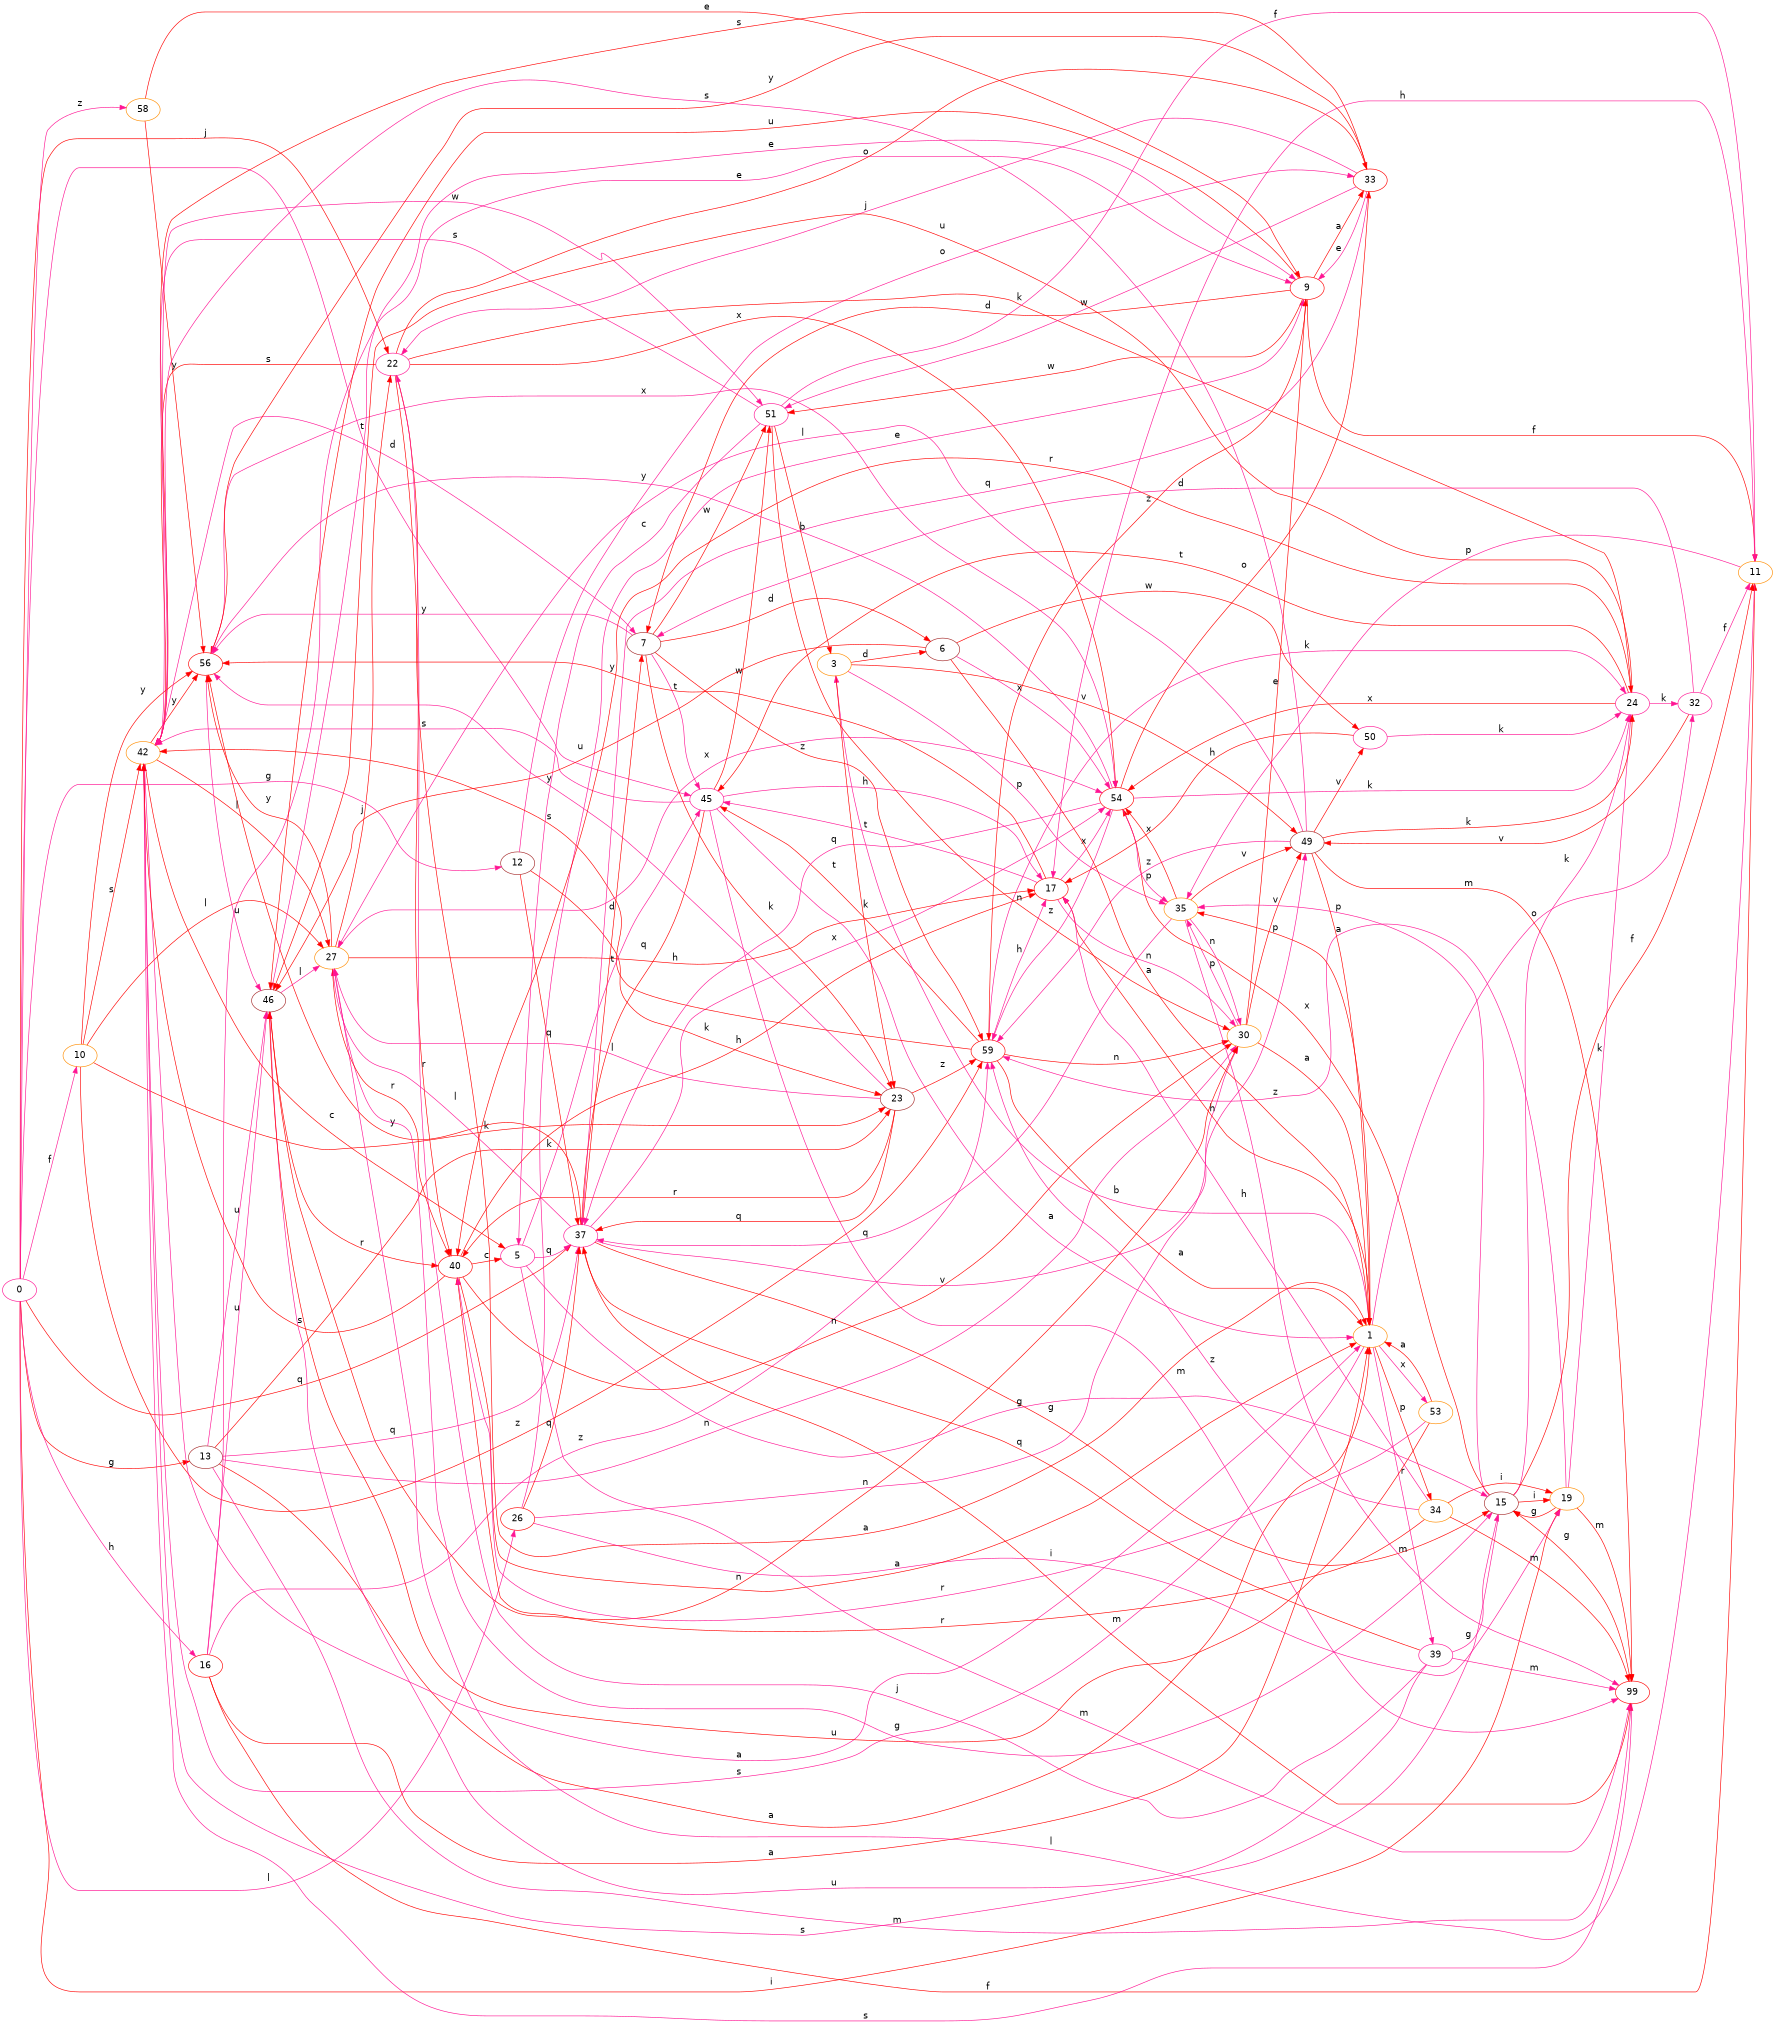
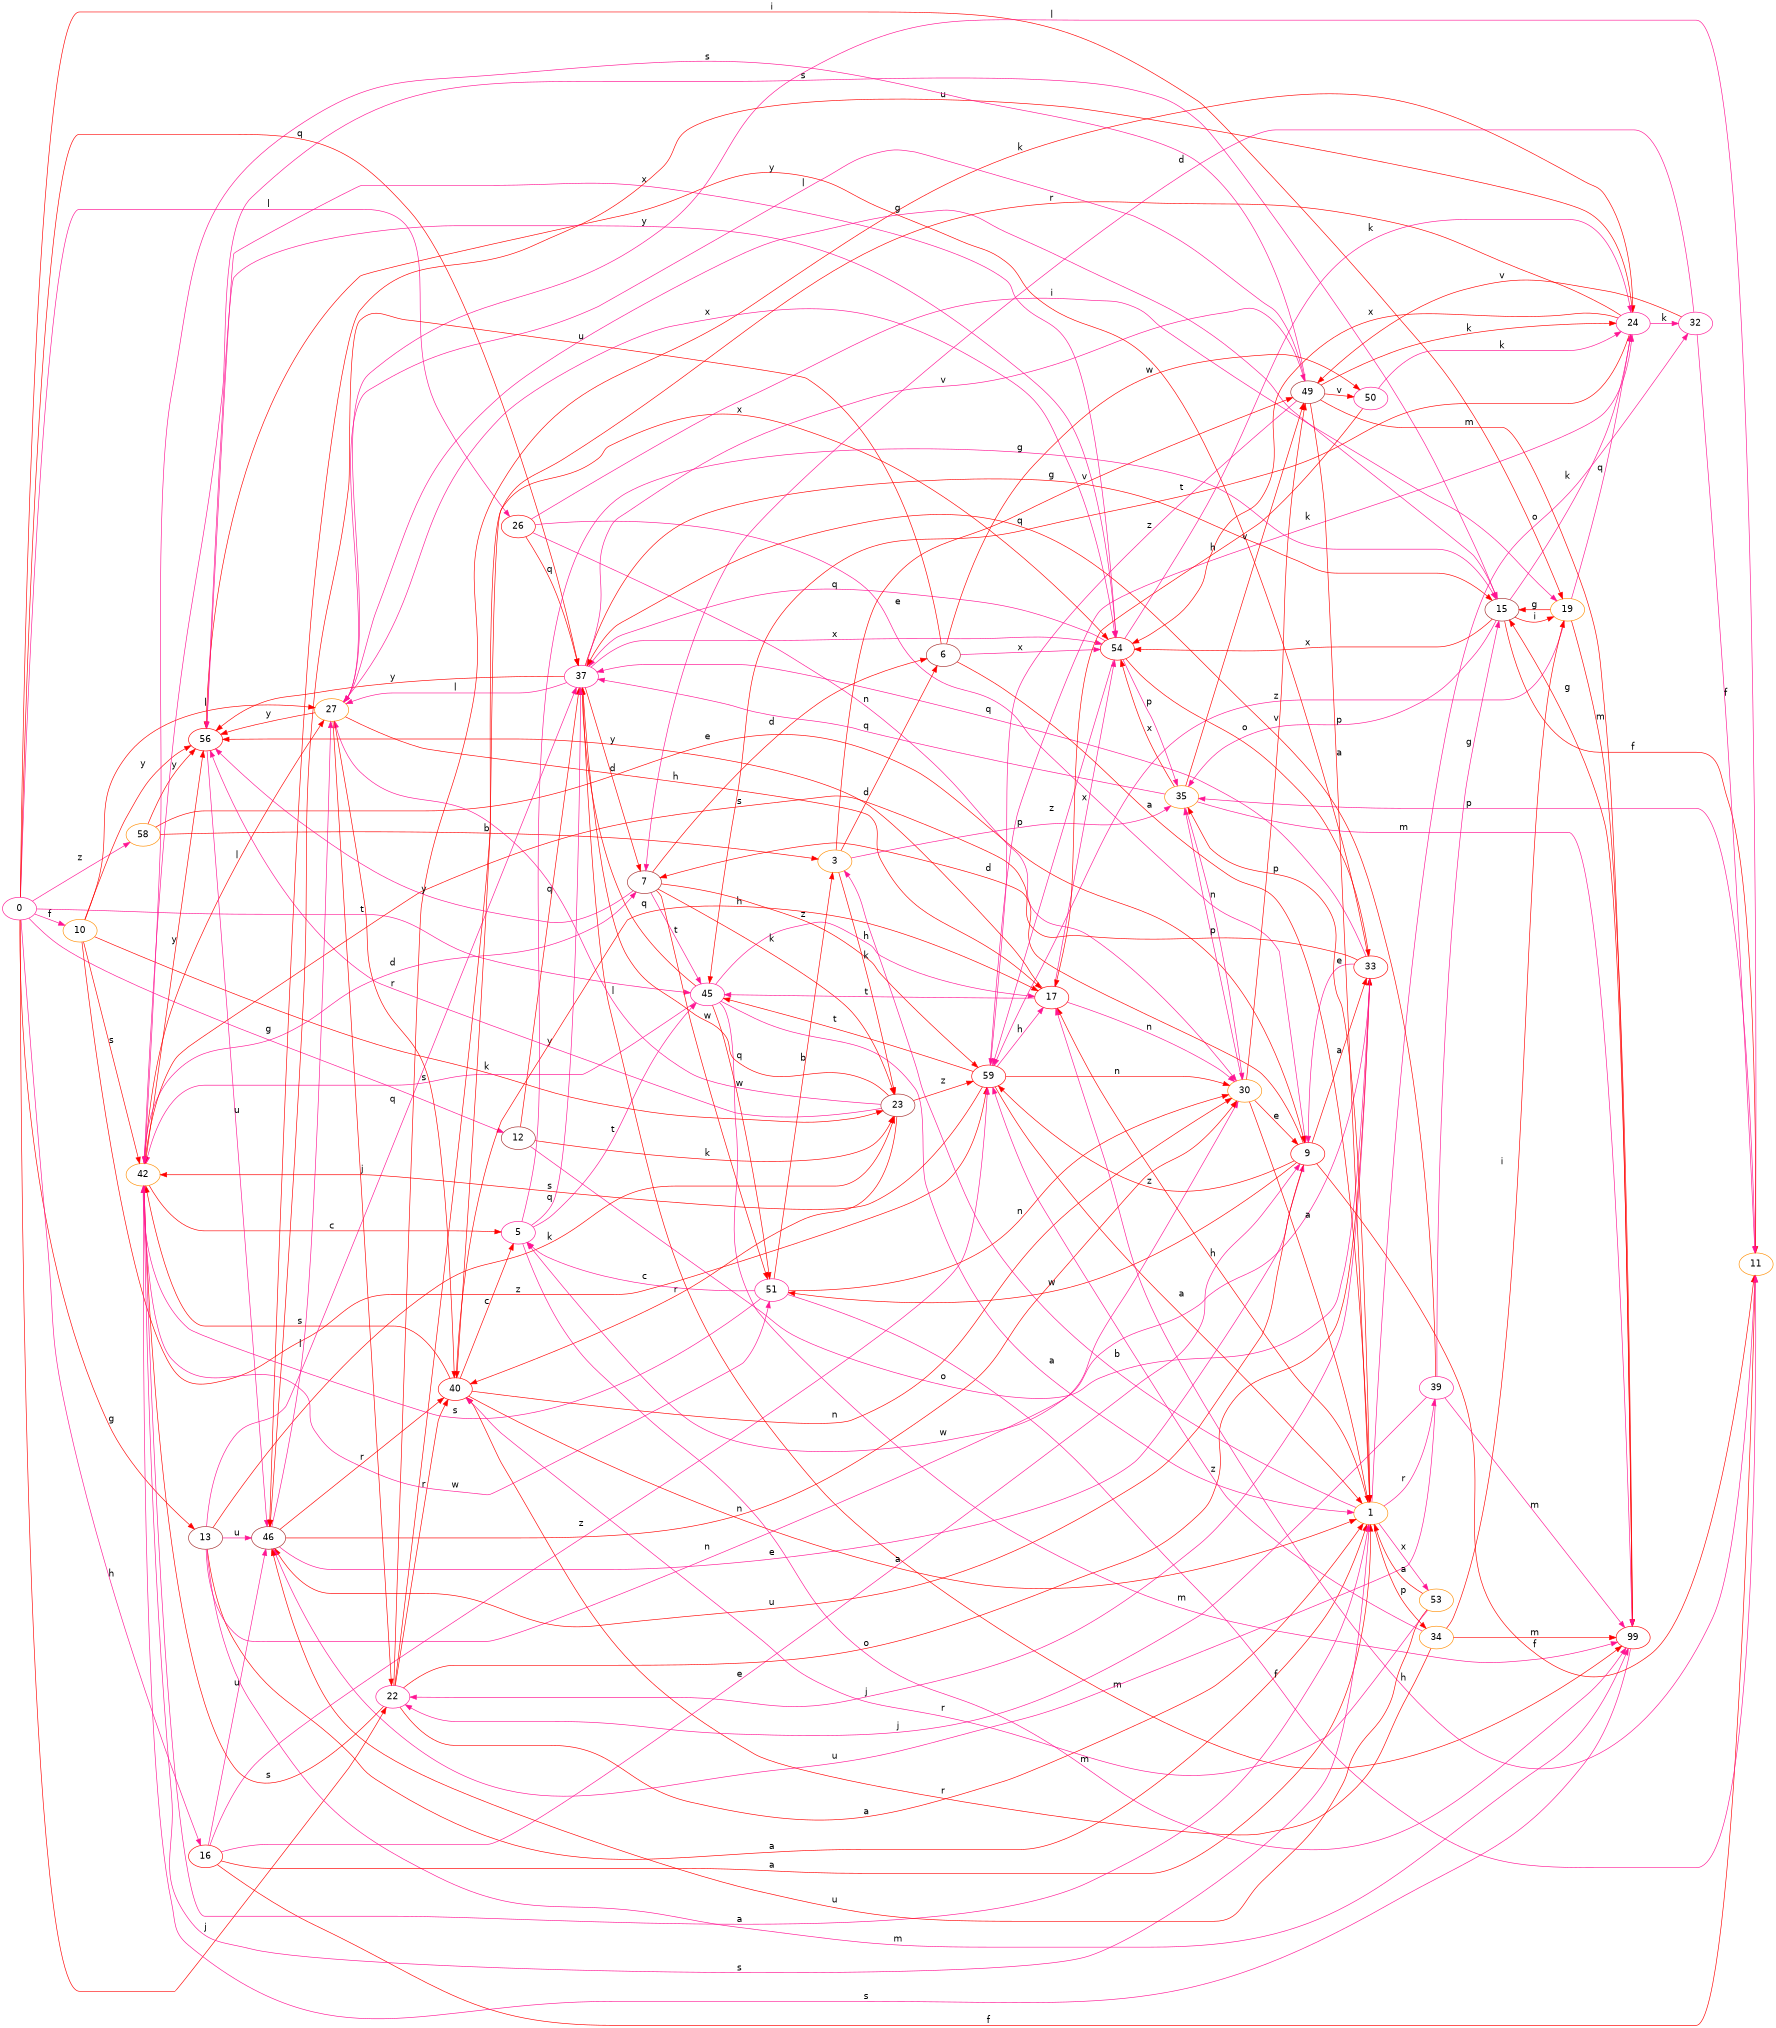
(1093, 306) -> (981, 1434)
none -> (470, 833)
(1600, 1049) -> (1600, 468)
(1233, 1207) -> none
